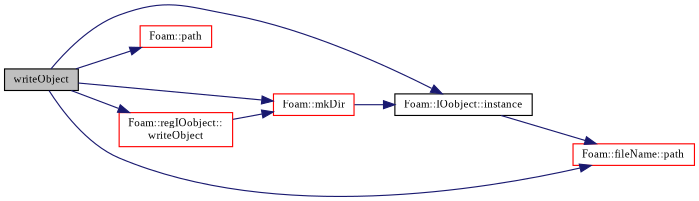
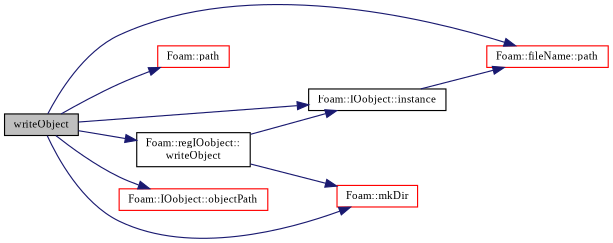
(369, 105) -> (288, 124)
(176, 130) -> (193, 150)
none -> (193, 200)
